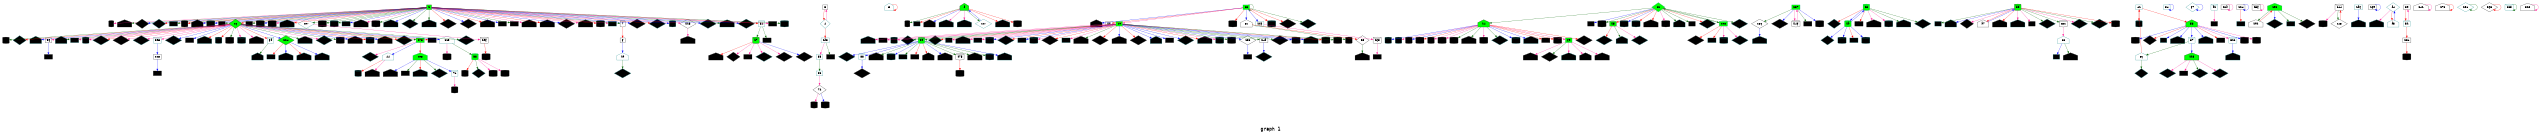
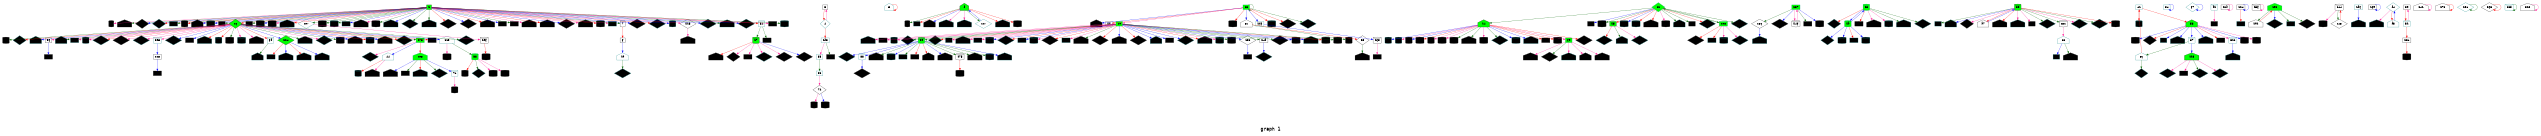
(1317, 32) -> (1317, 32)
